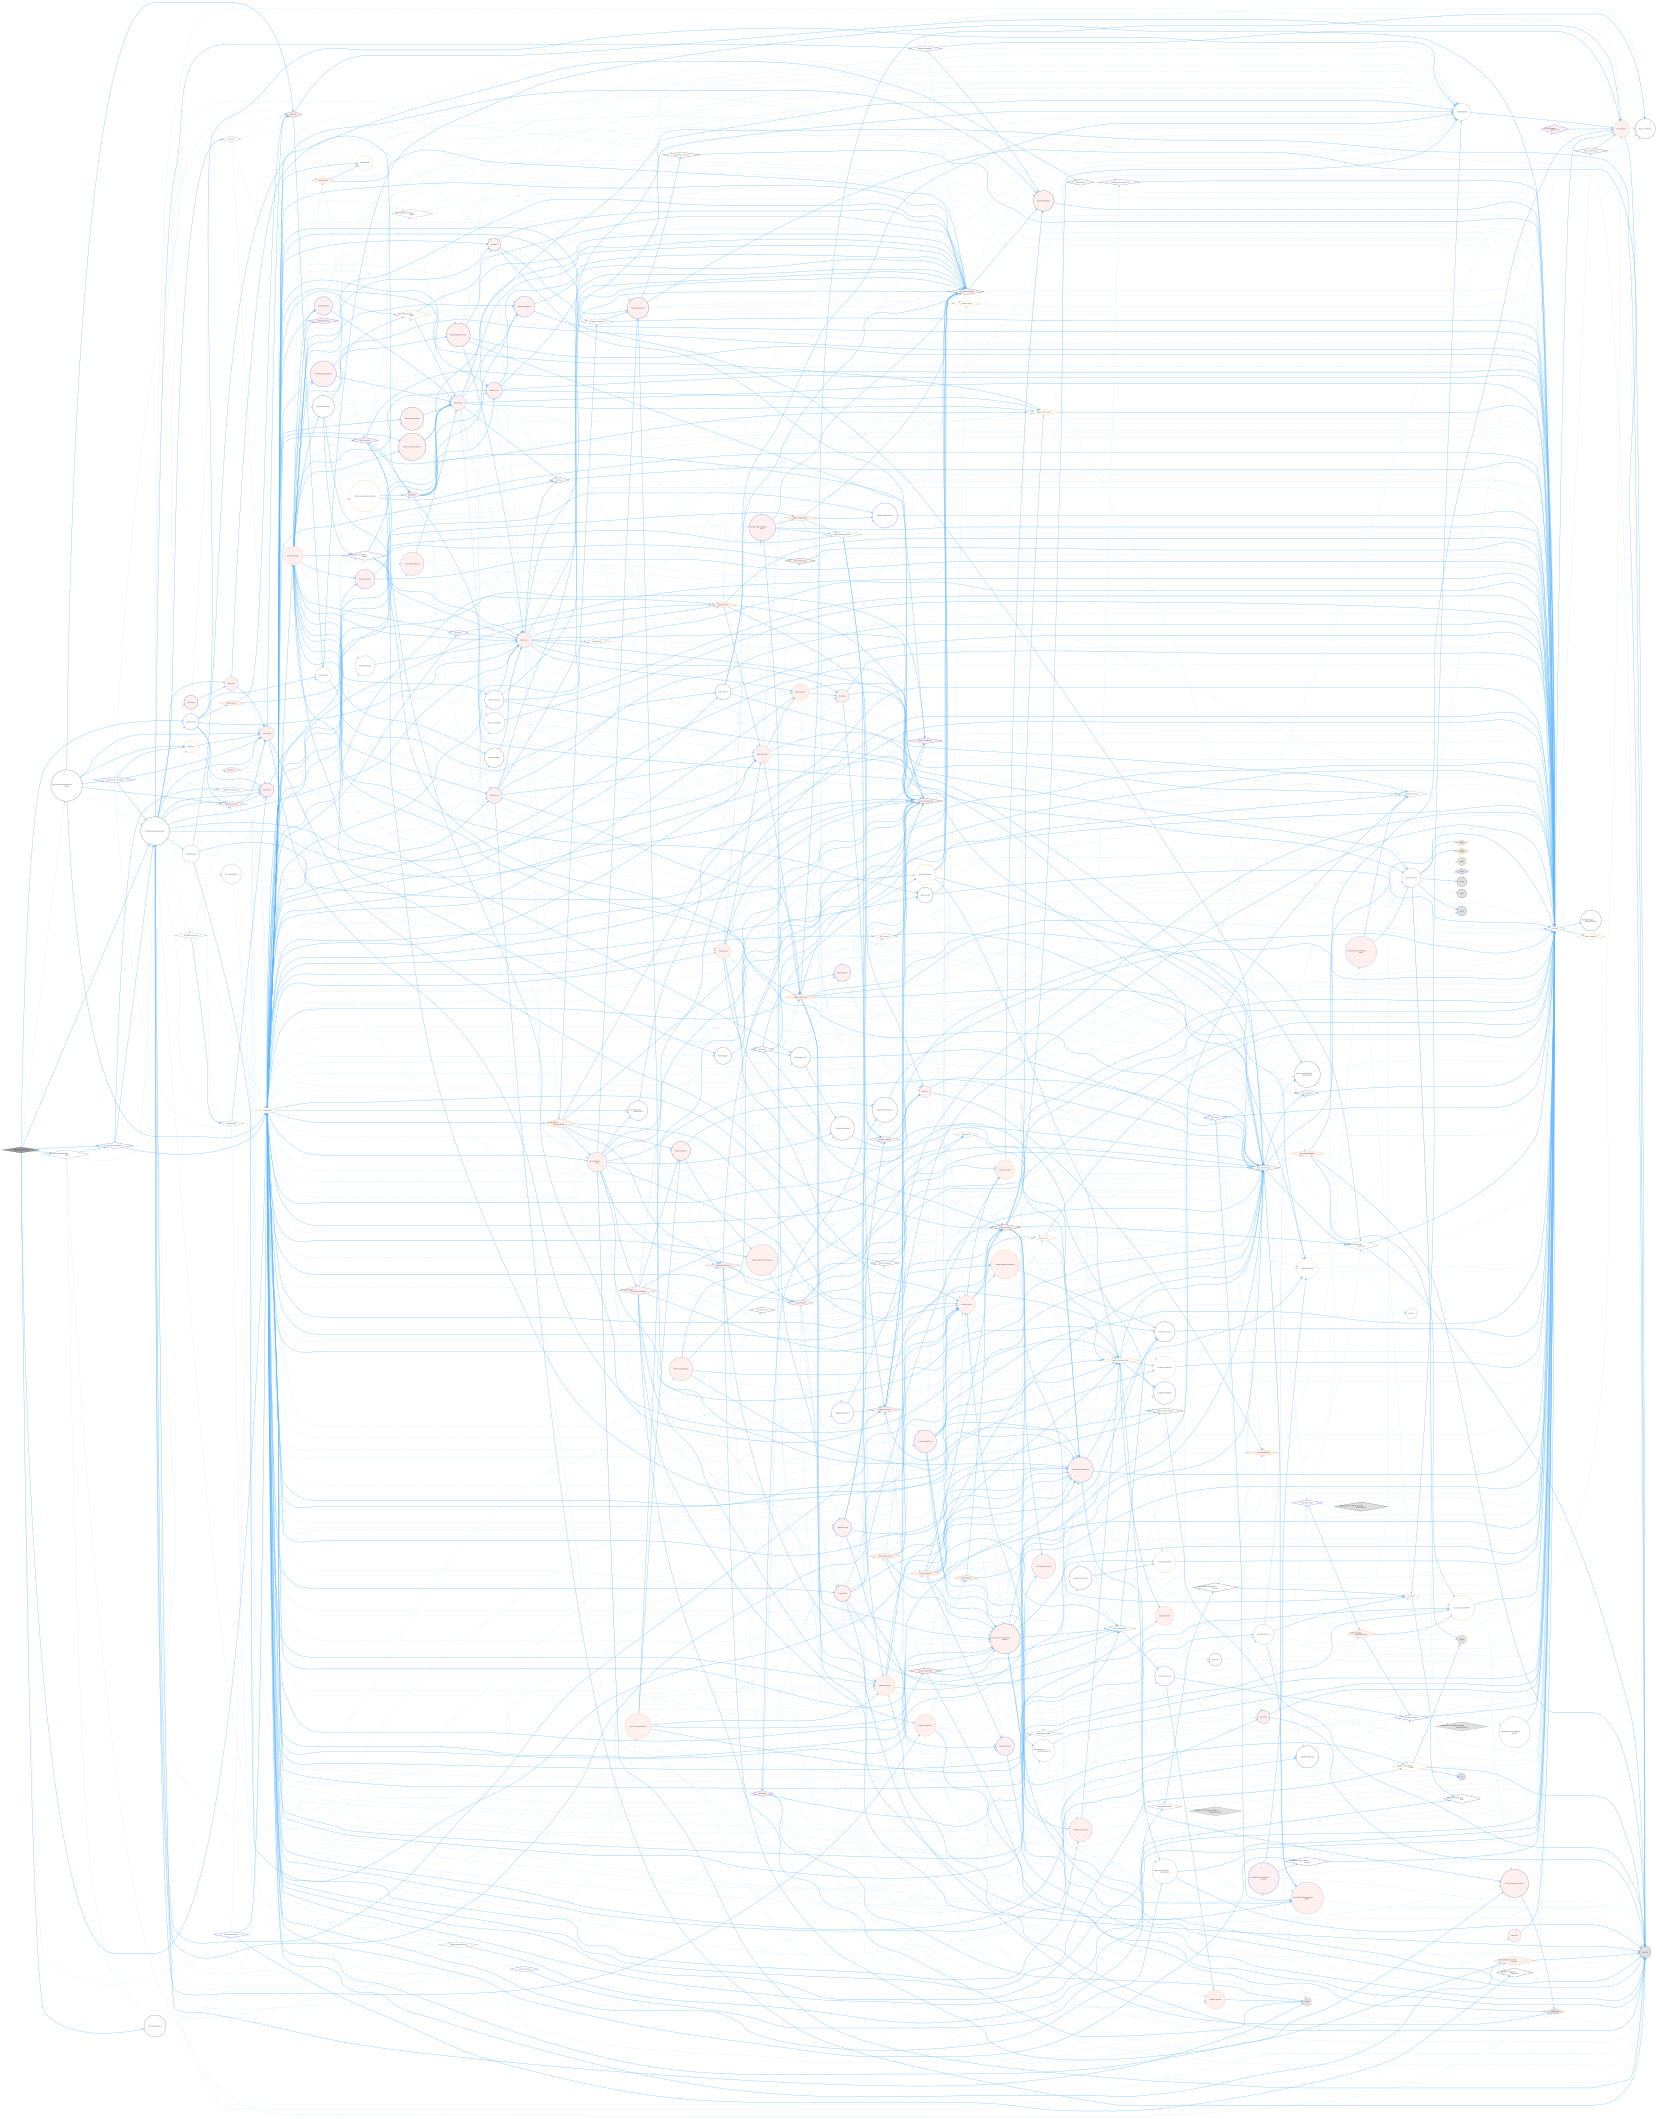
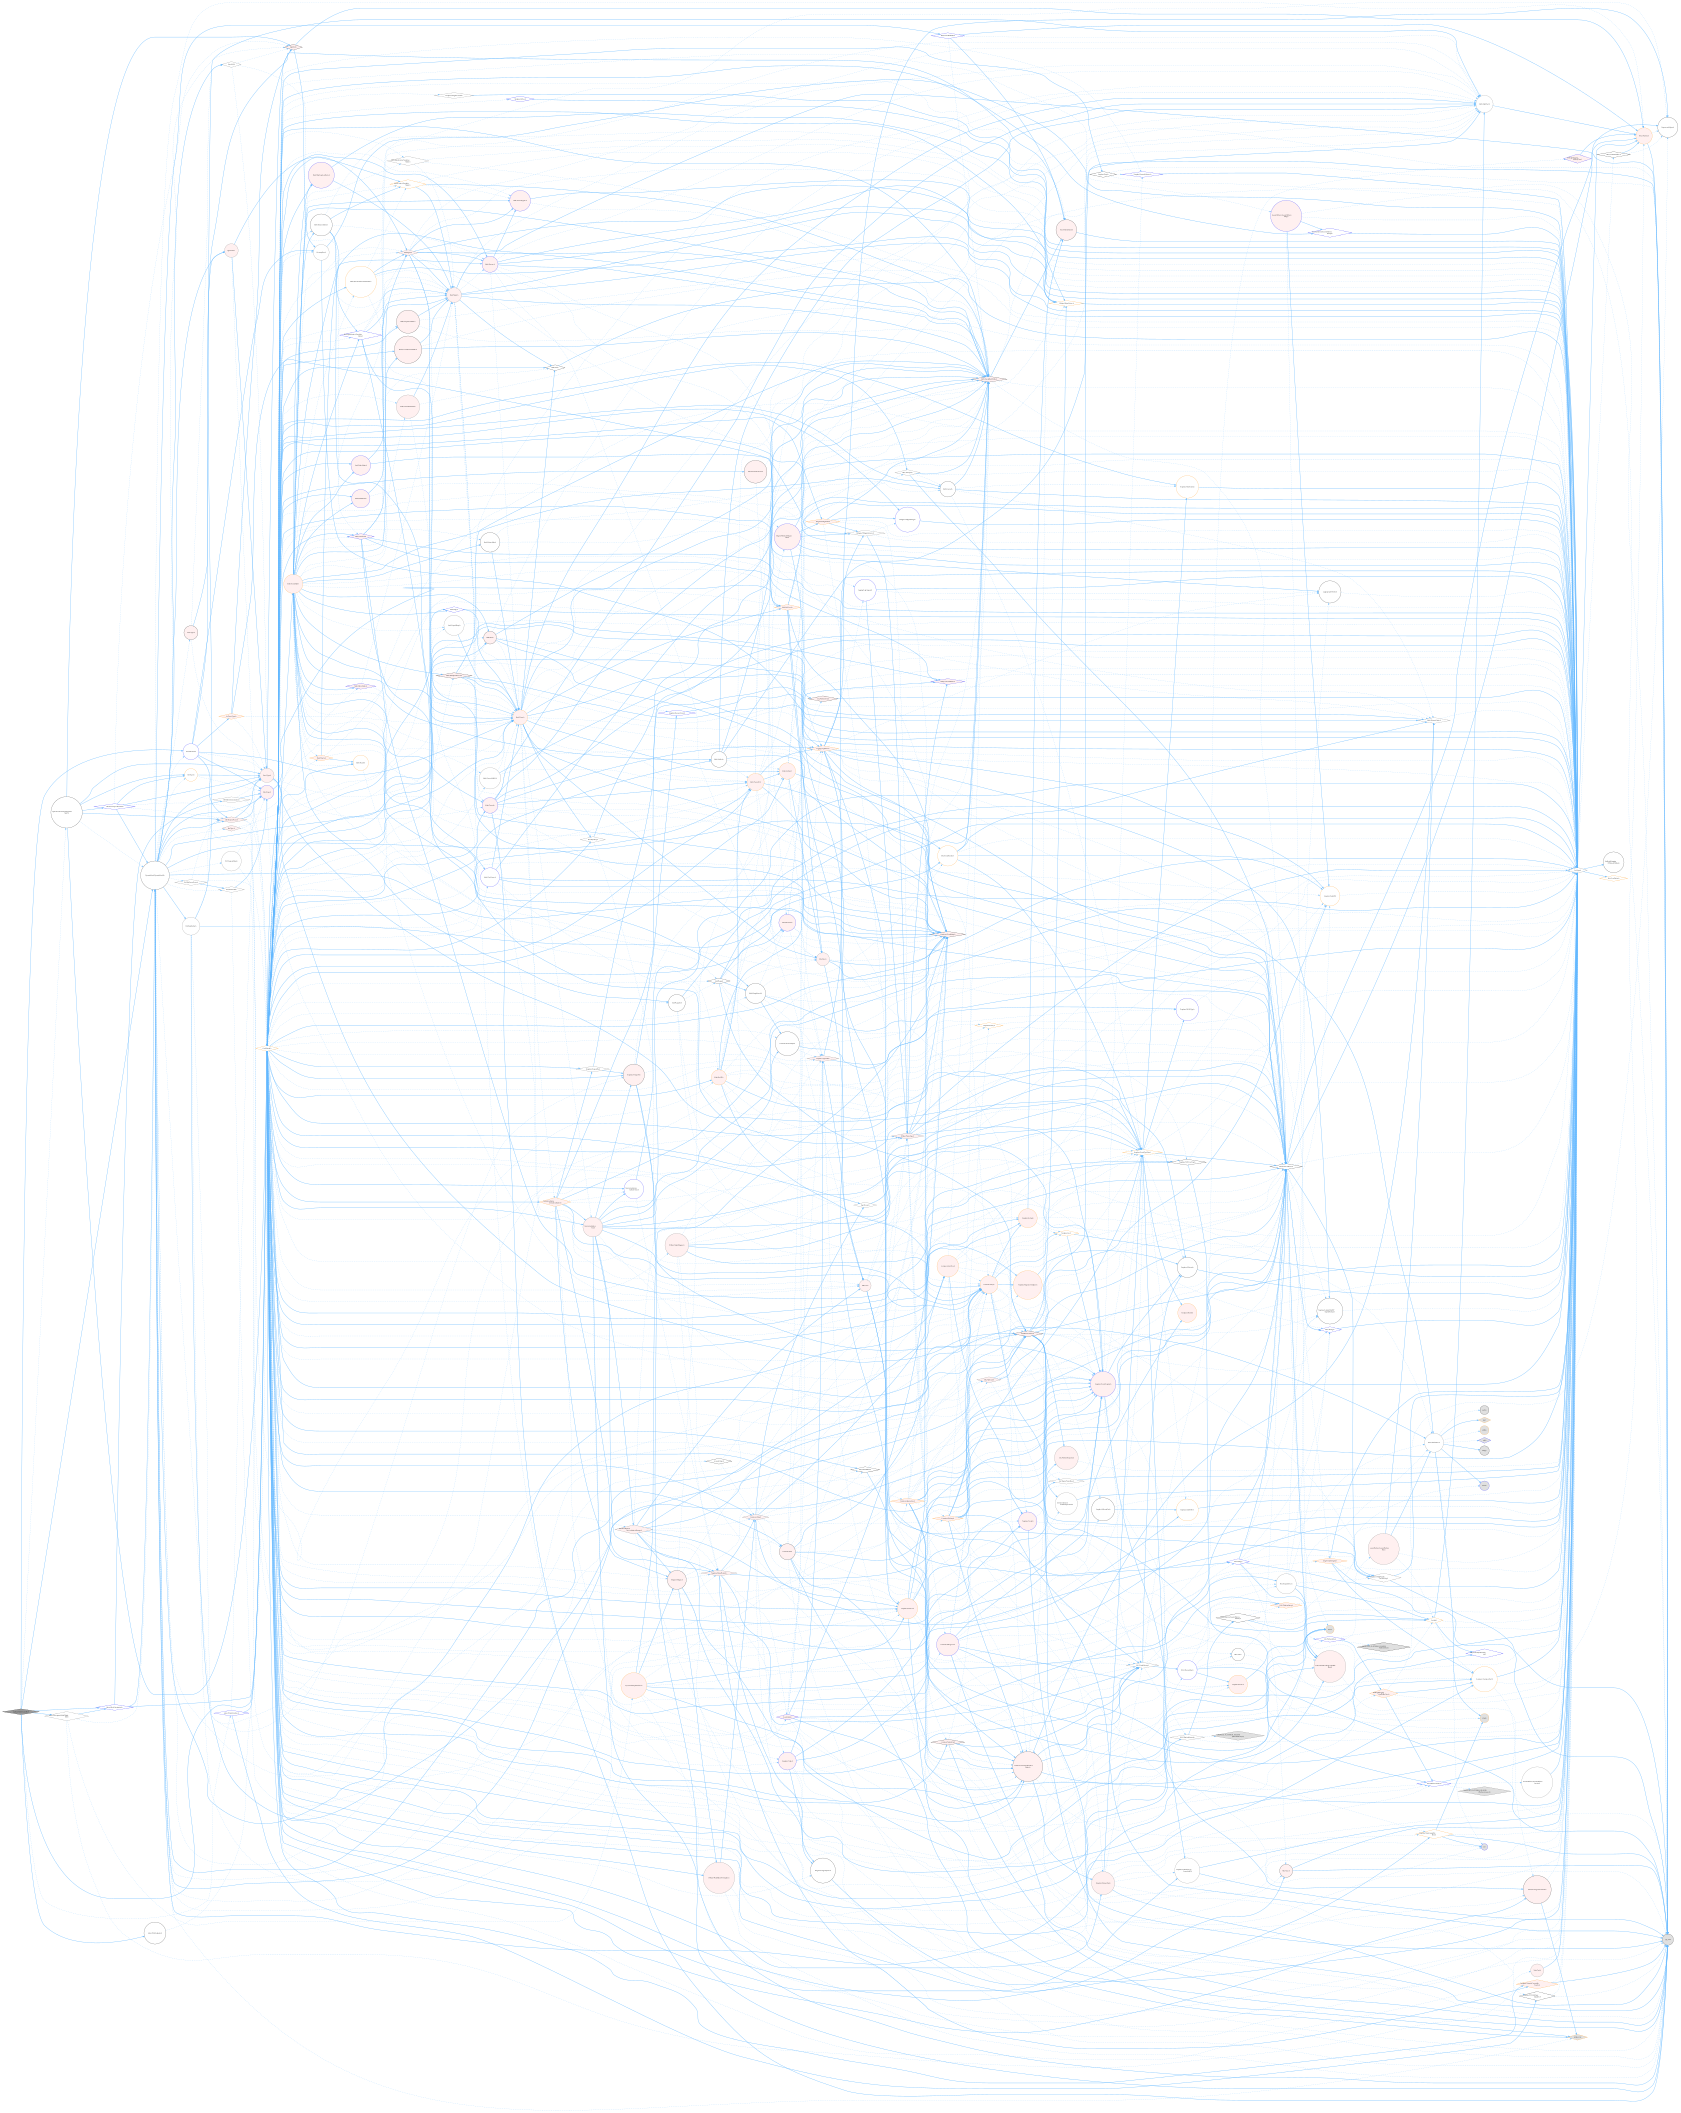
(681, 155) -> (677, 713)
(748, 268) -> (793, 236)
(458, 335) -> (454, 676)
none -> (756, 472)
none -> (1465, 627)
none -> (279, 652)
(743, 680) -> (805, 798)
(863, 778) -> (841, 782)
(1462, 851) -> none
(746, 1056) -> (856, 1123)
(1411, 1313) -> none
(1149, 1756) -> (1218, 1838)
none -> (1403, 1966)
